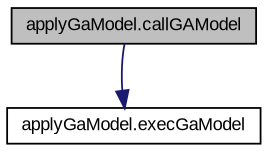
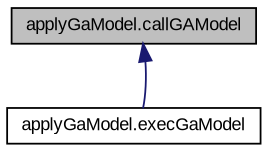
(122, 67) -> (146, 85)
